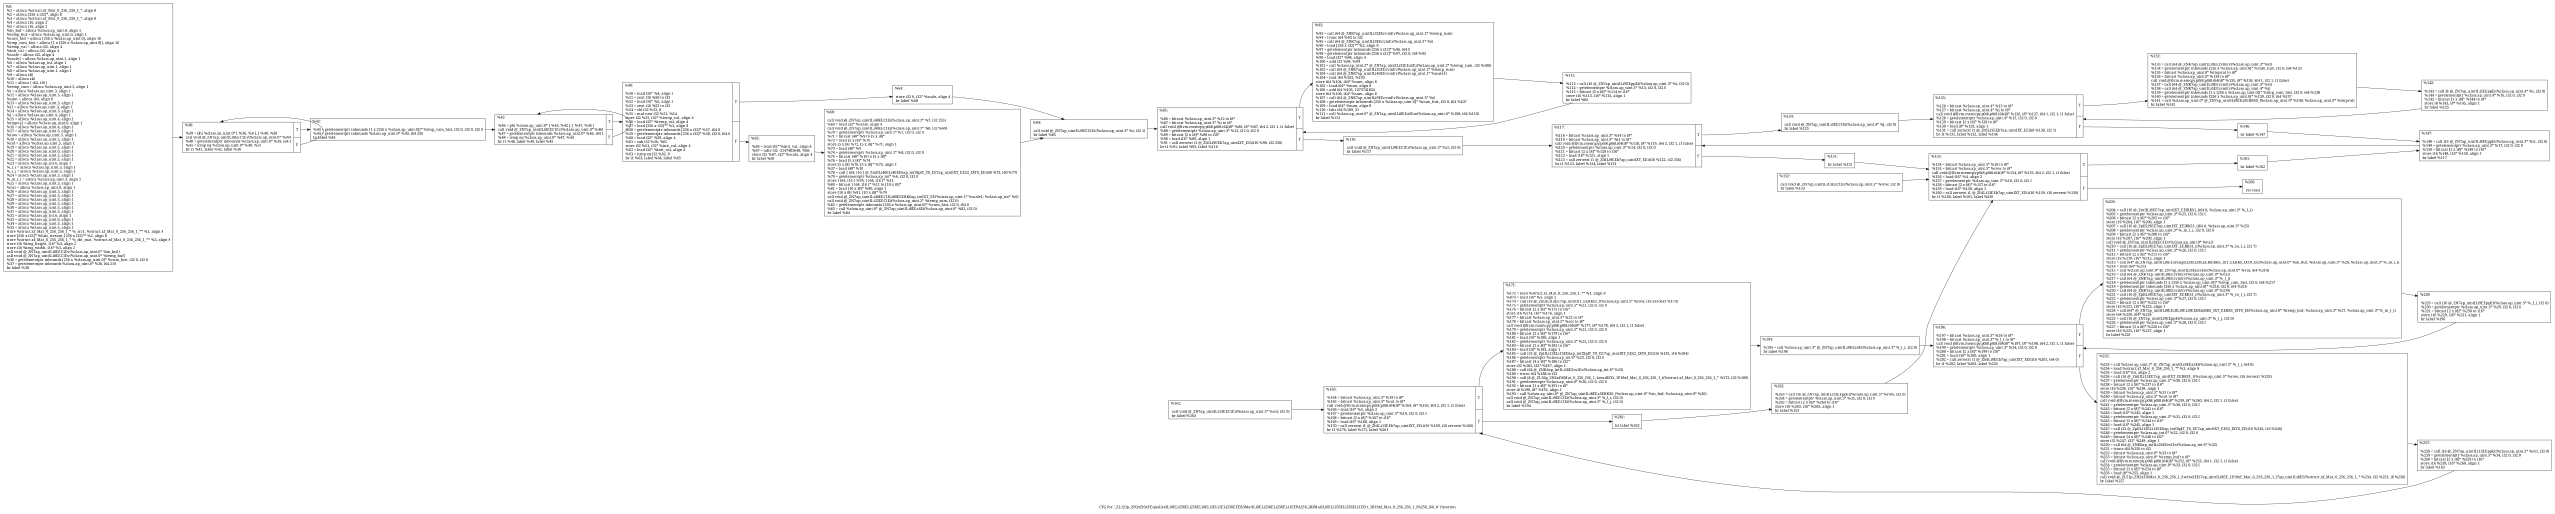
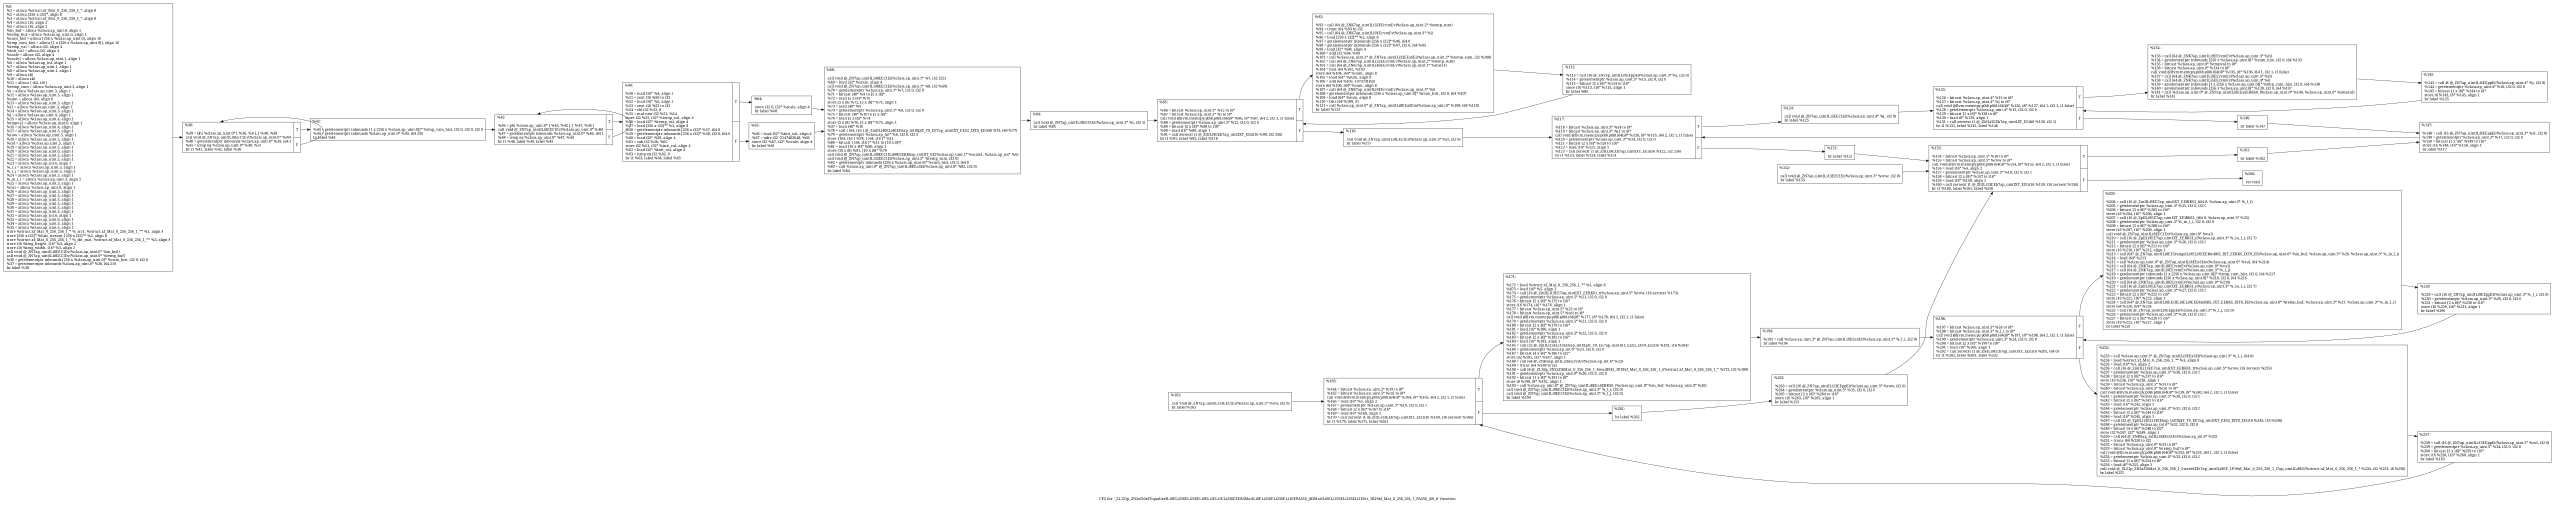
(1008, 104) -> (817, 109)
